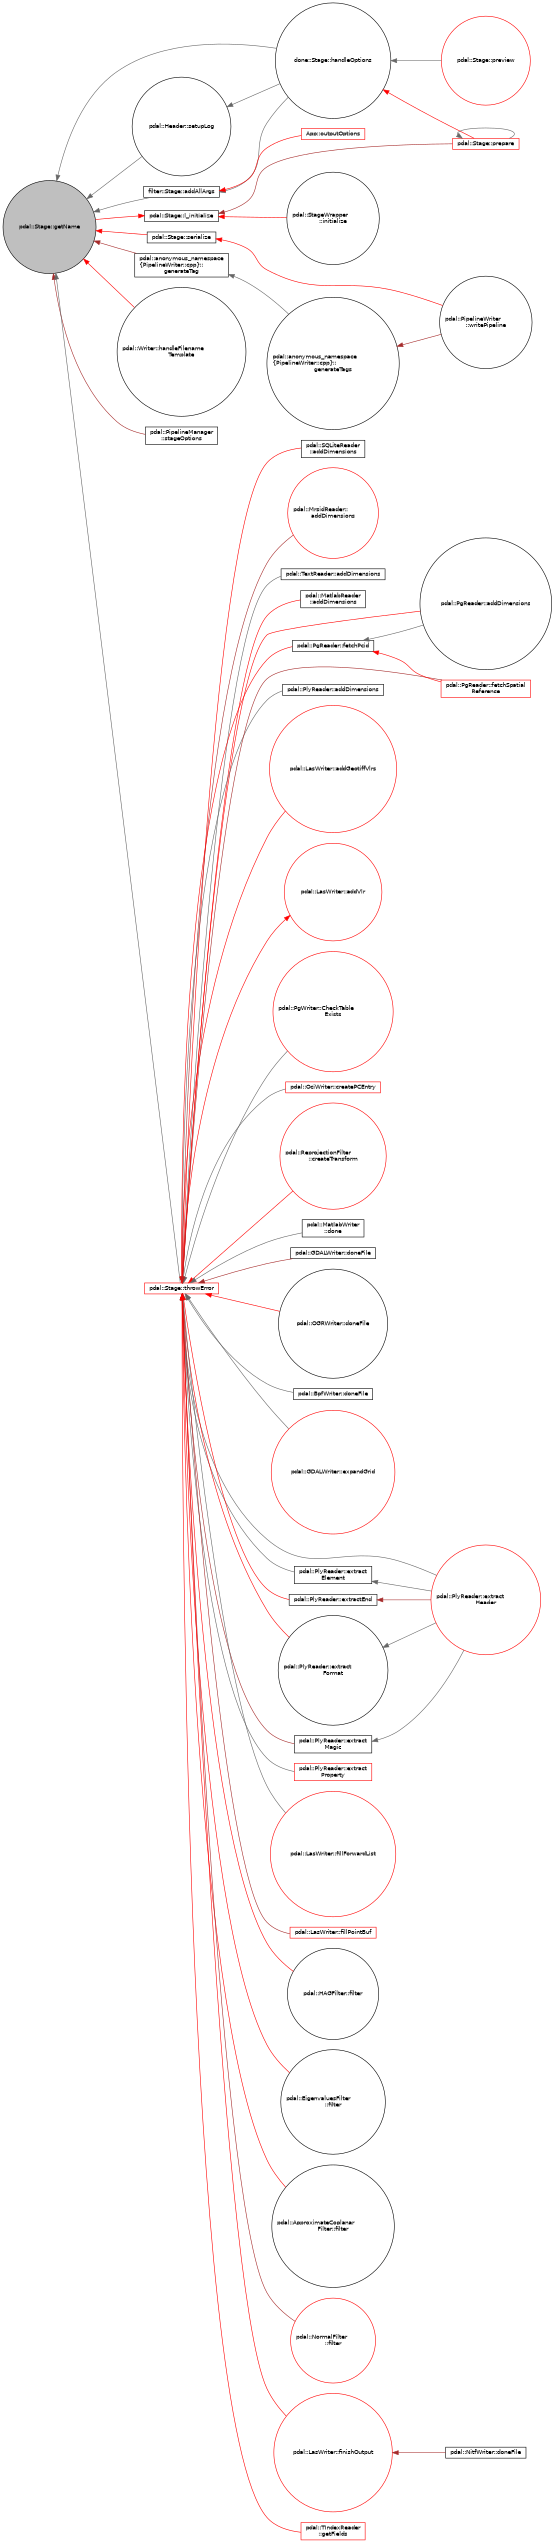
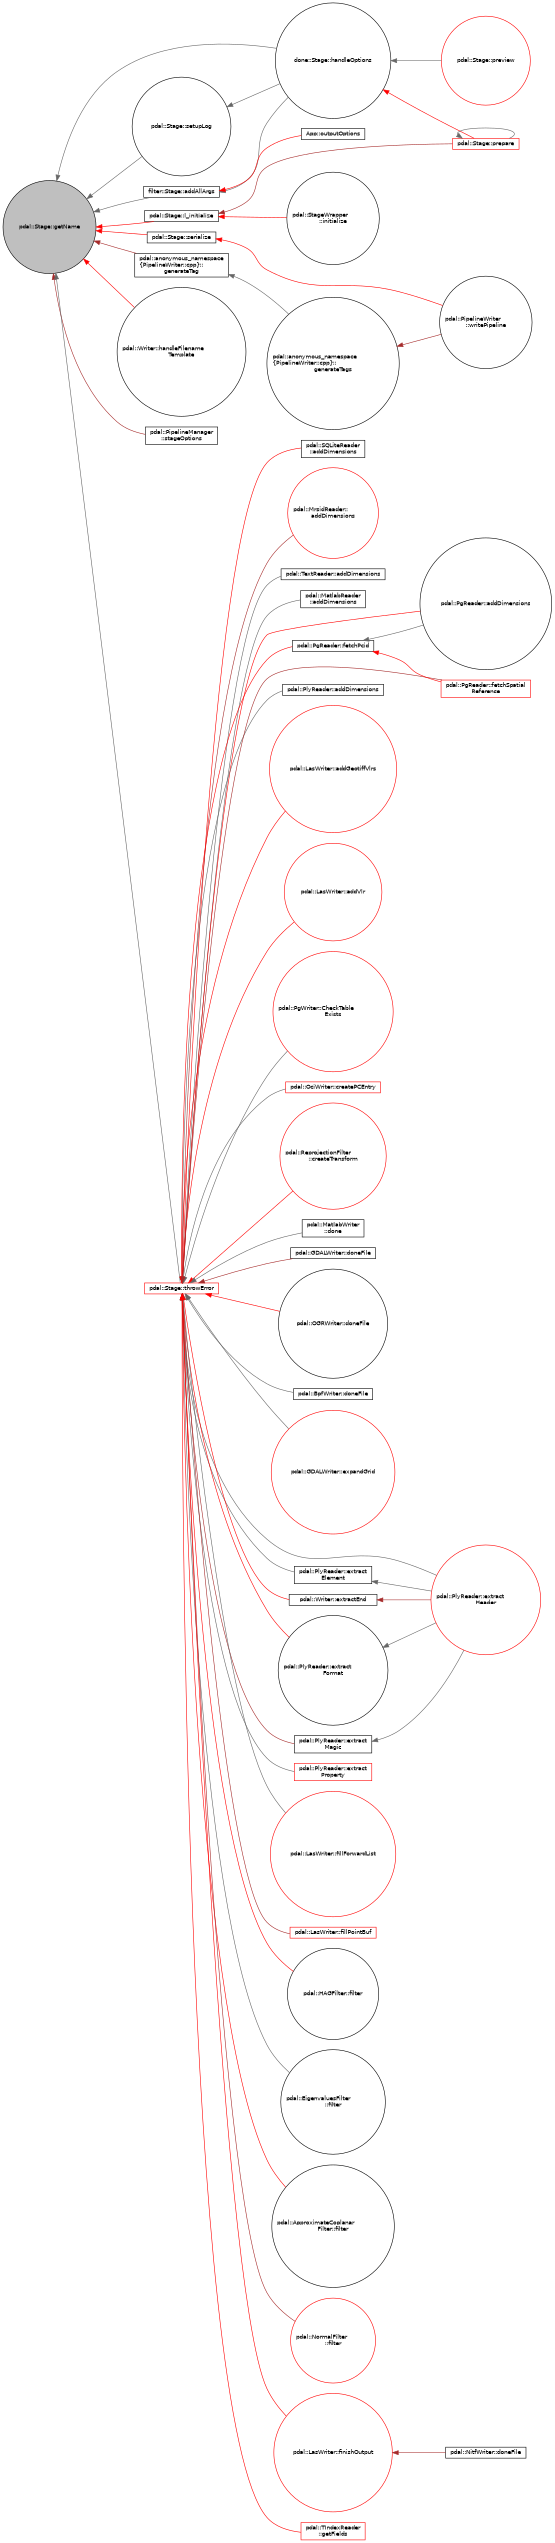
(182, 127) -> (182, 127)
(333, 134) -> (333, 134)
(117, 218) -> (128, 224)
(211, 925) -> (211, 925)
(207, 1093) -> (210, 1089)
(333, 1600) -> (333, 1600)
(209, 1772) -> (209, 1772)
